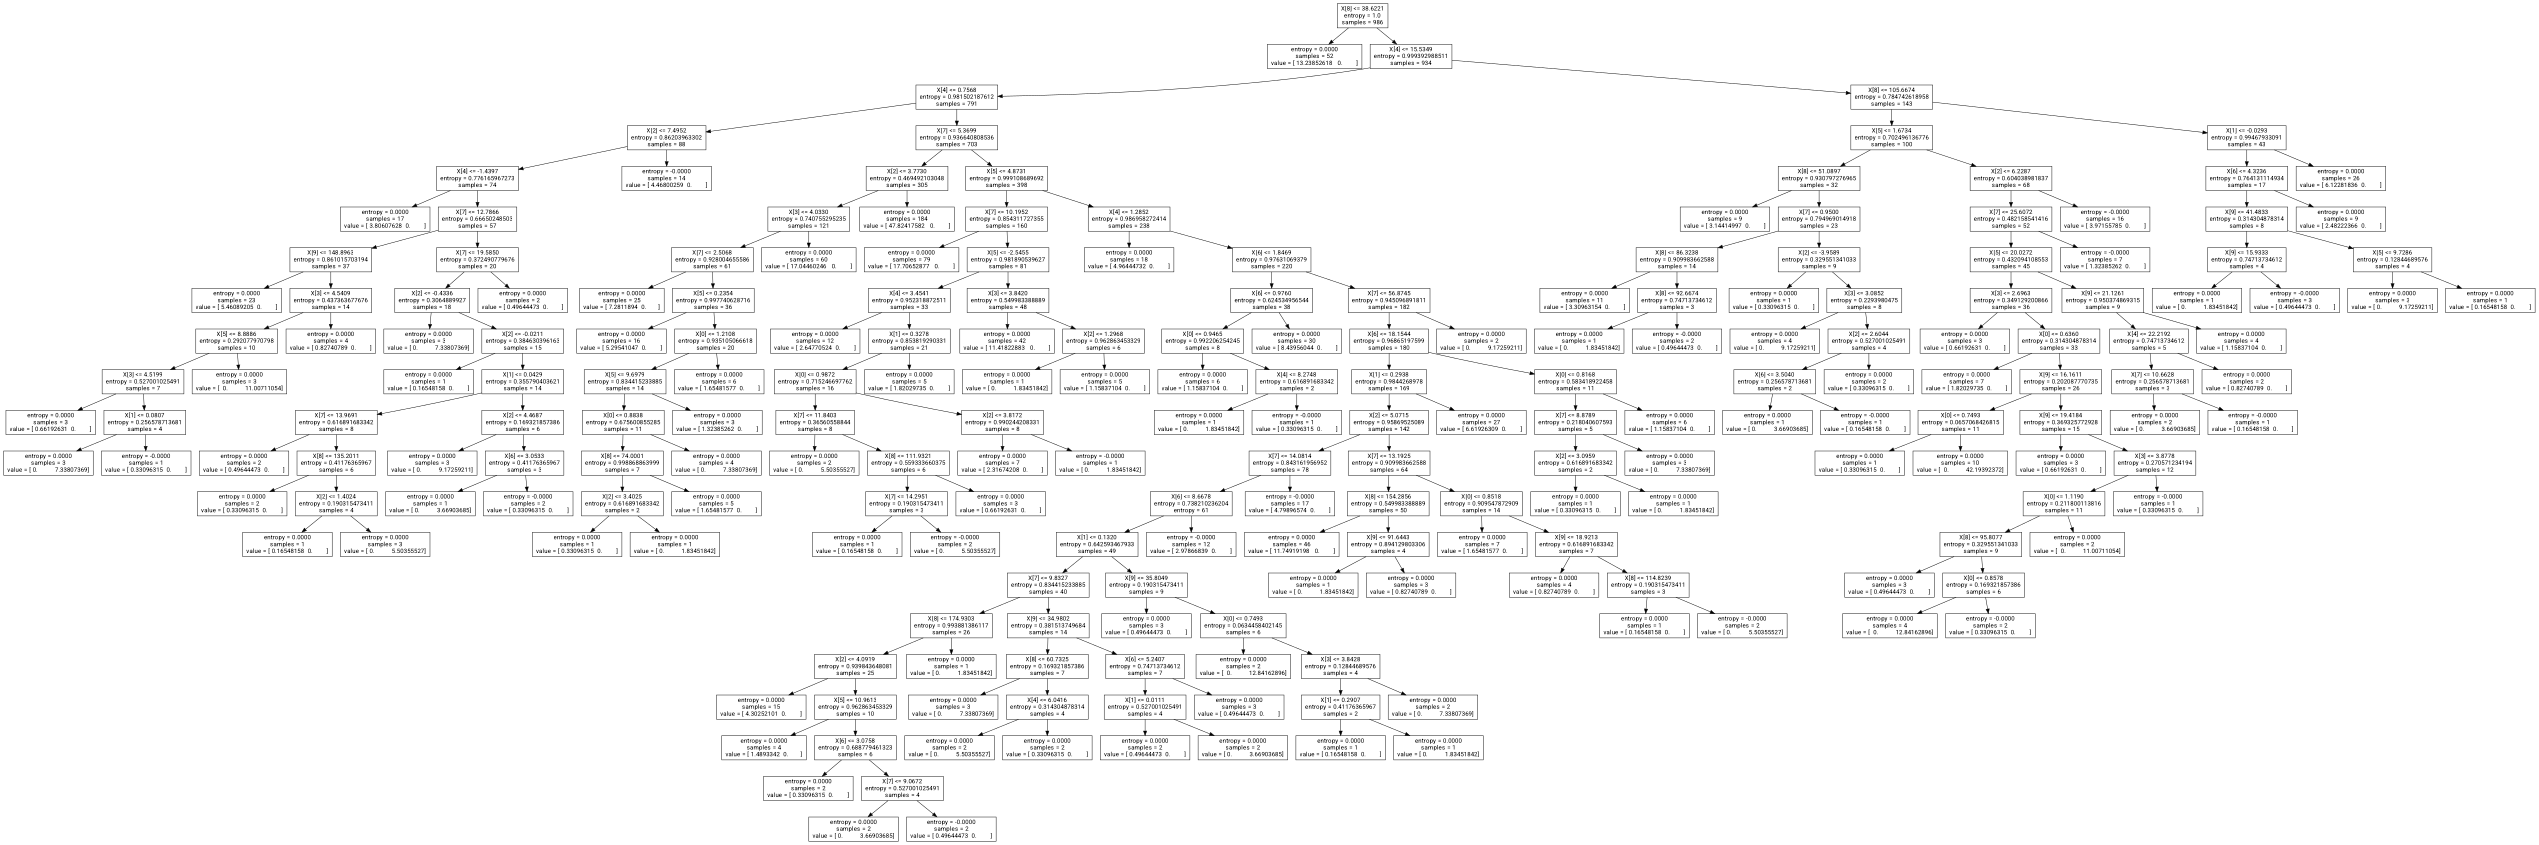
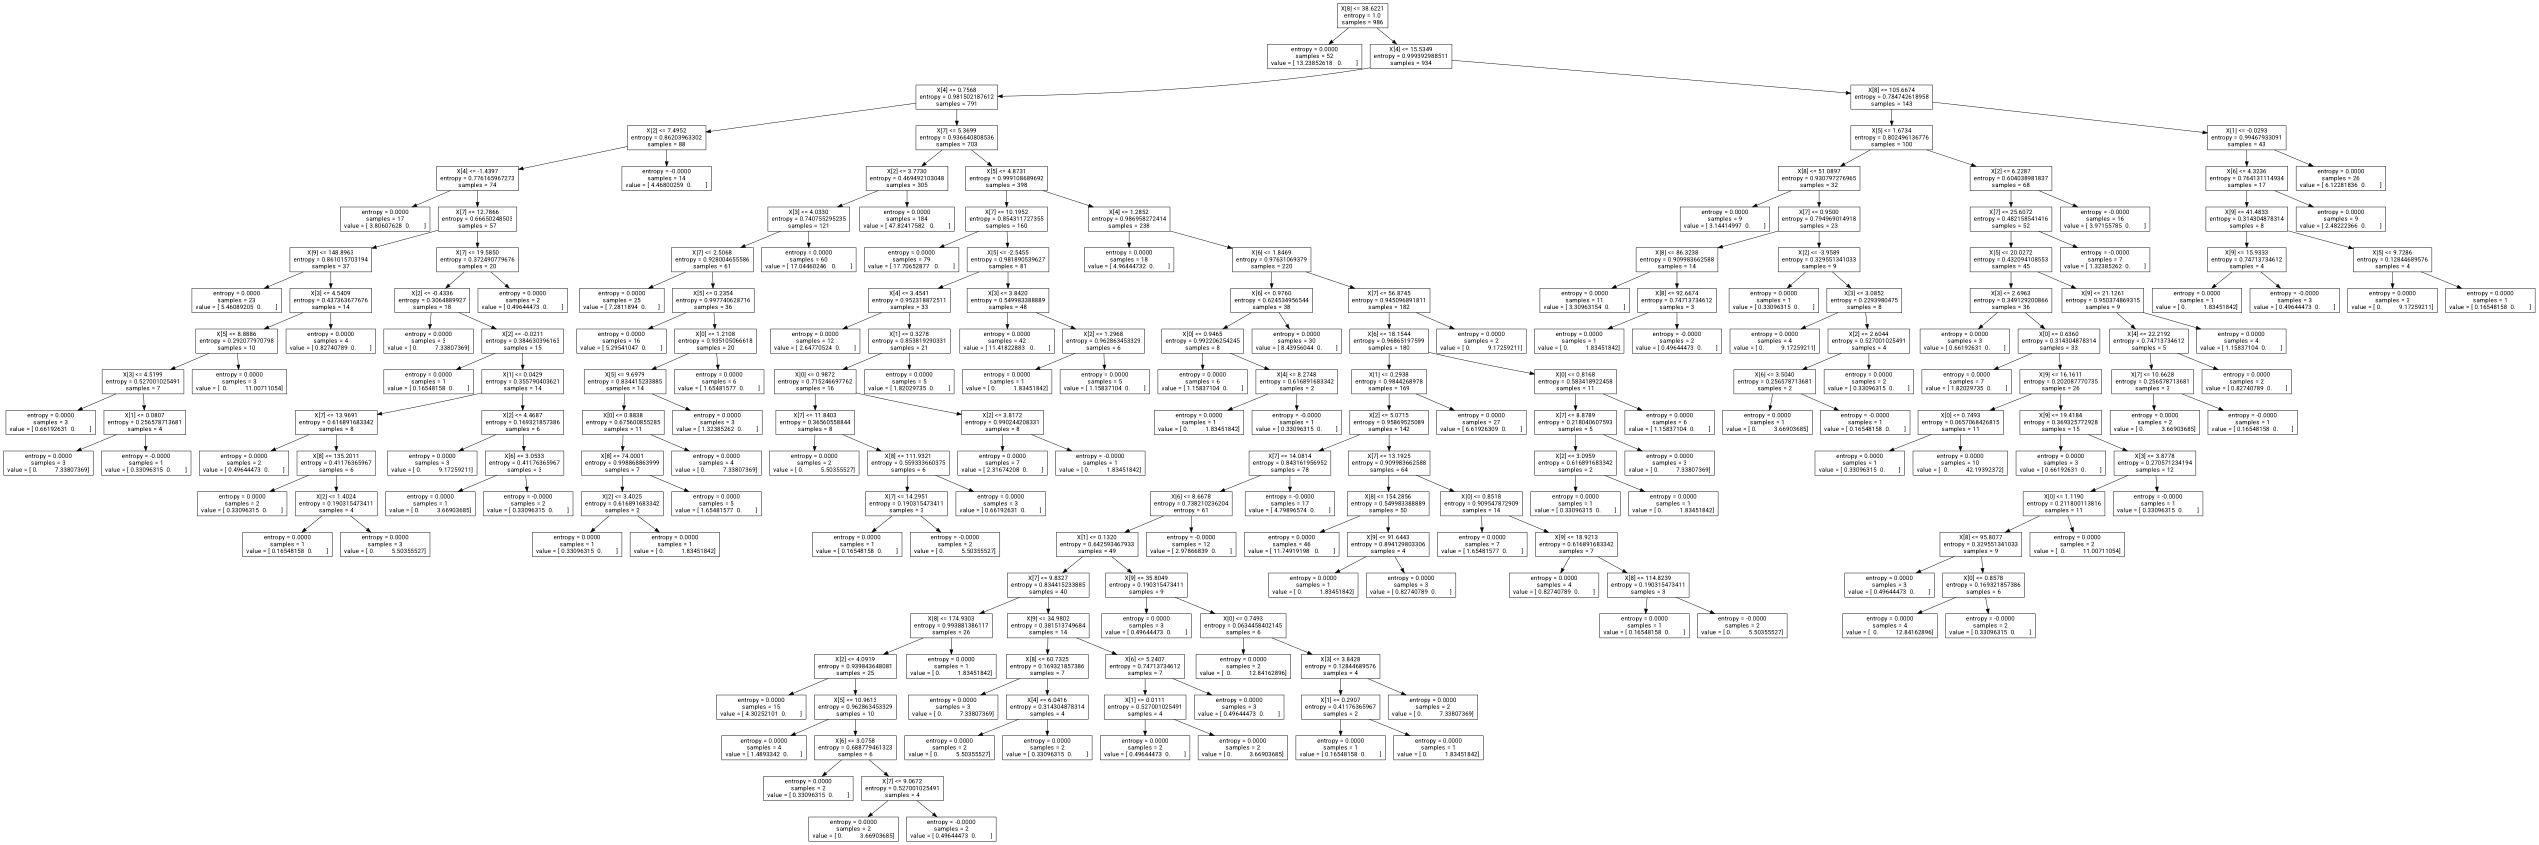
(1892, 138) -> (1892, 138)
